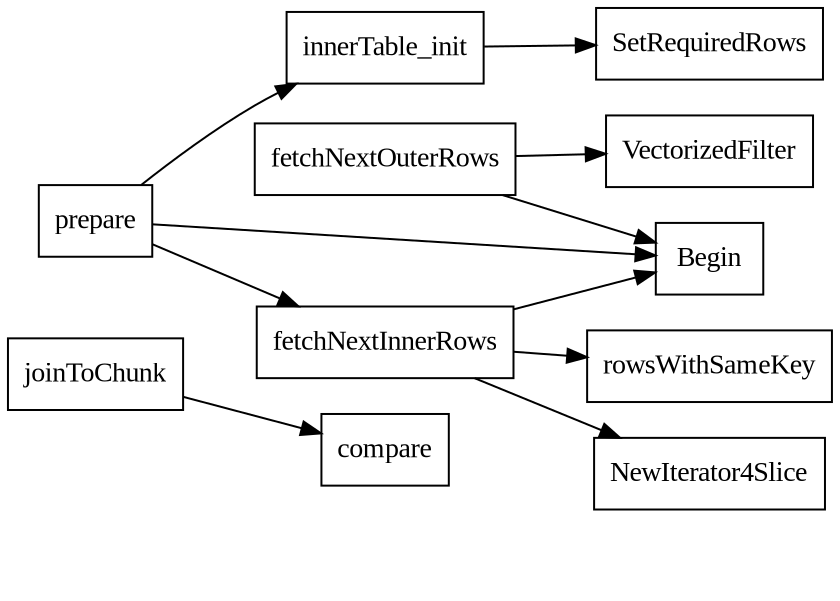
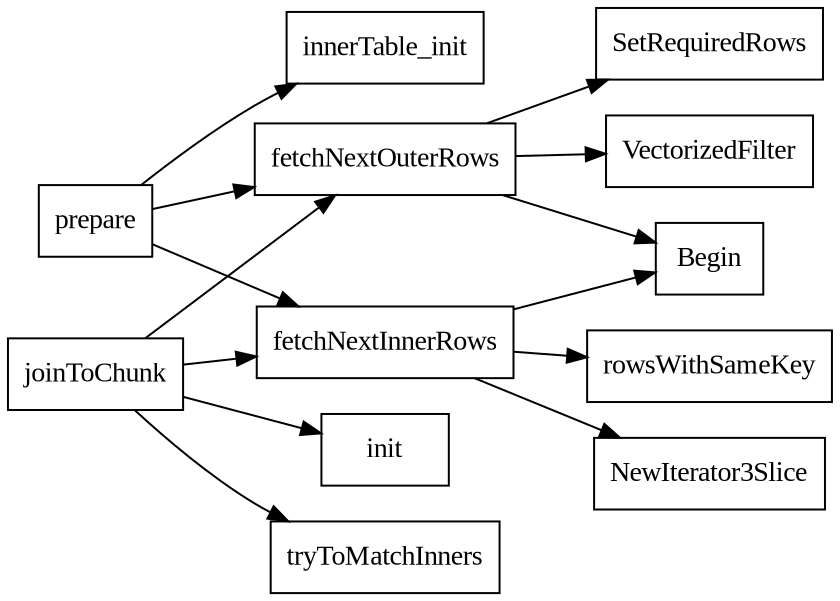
(530, 46) -> (538, 105)
(394, 239) -> (193, 200)
none -> (241, 266)
none -> (210, 362)
(385, 450) -> (385, 450)
(710, 474) -> (710, 474)
none -> (385, 557)
